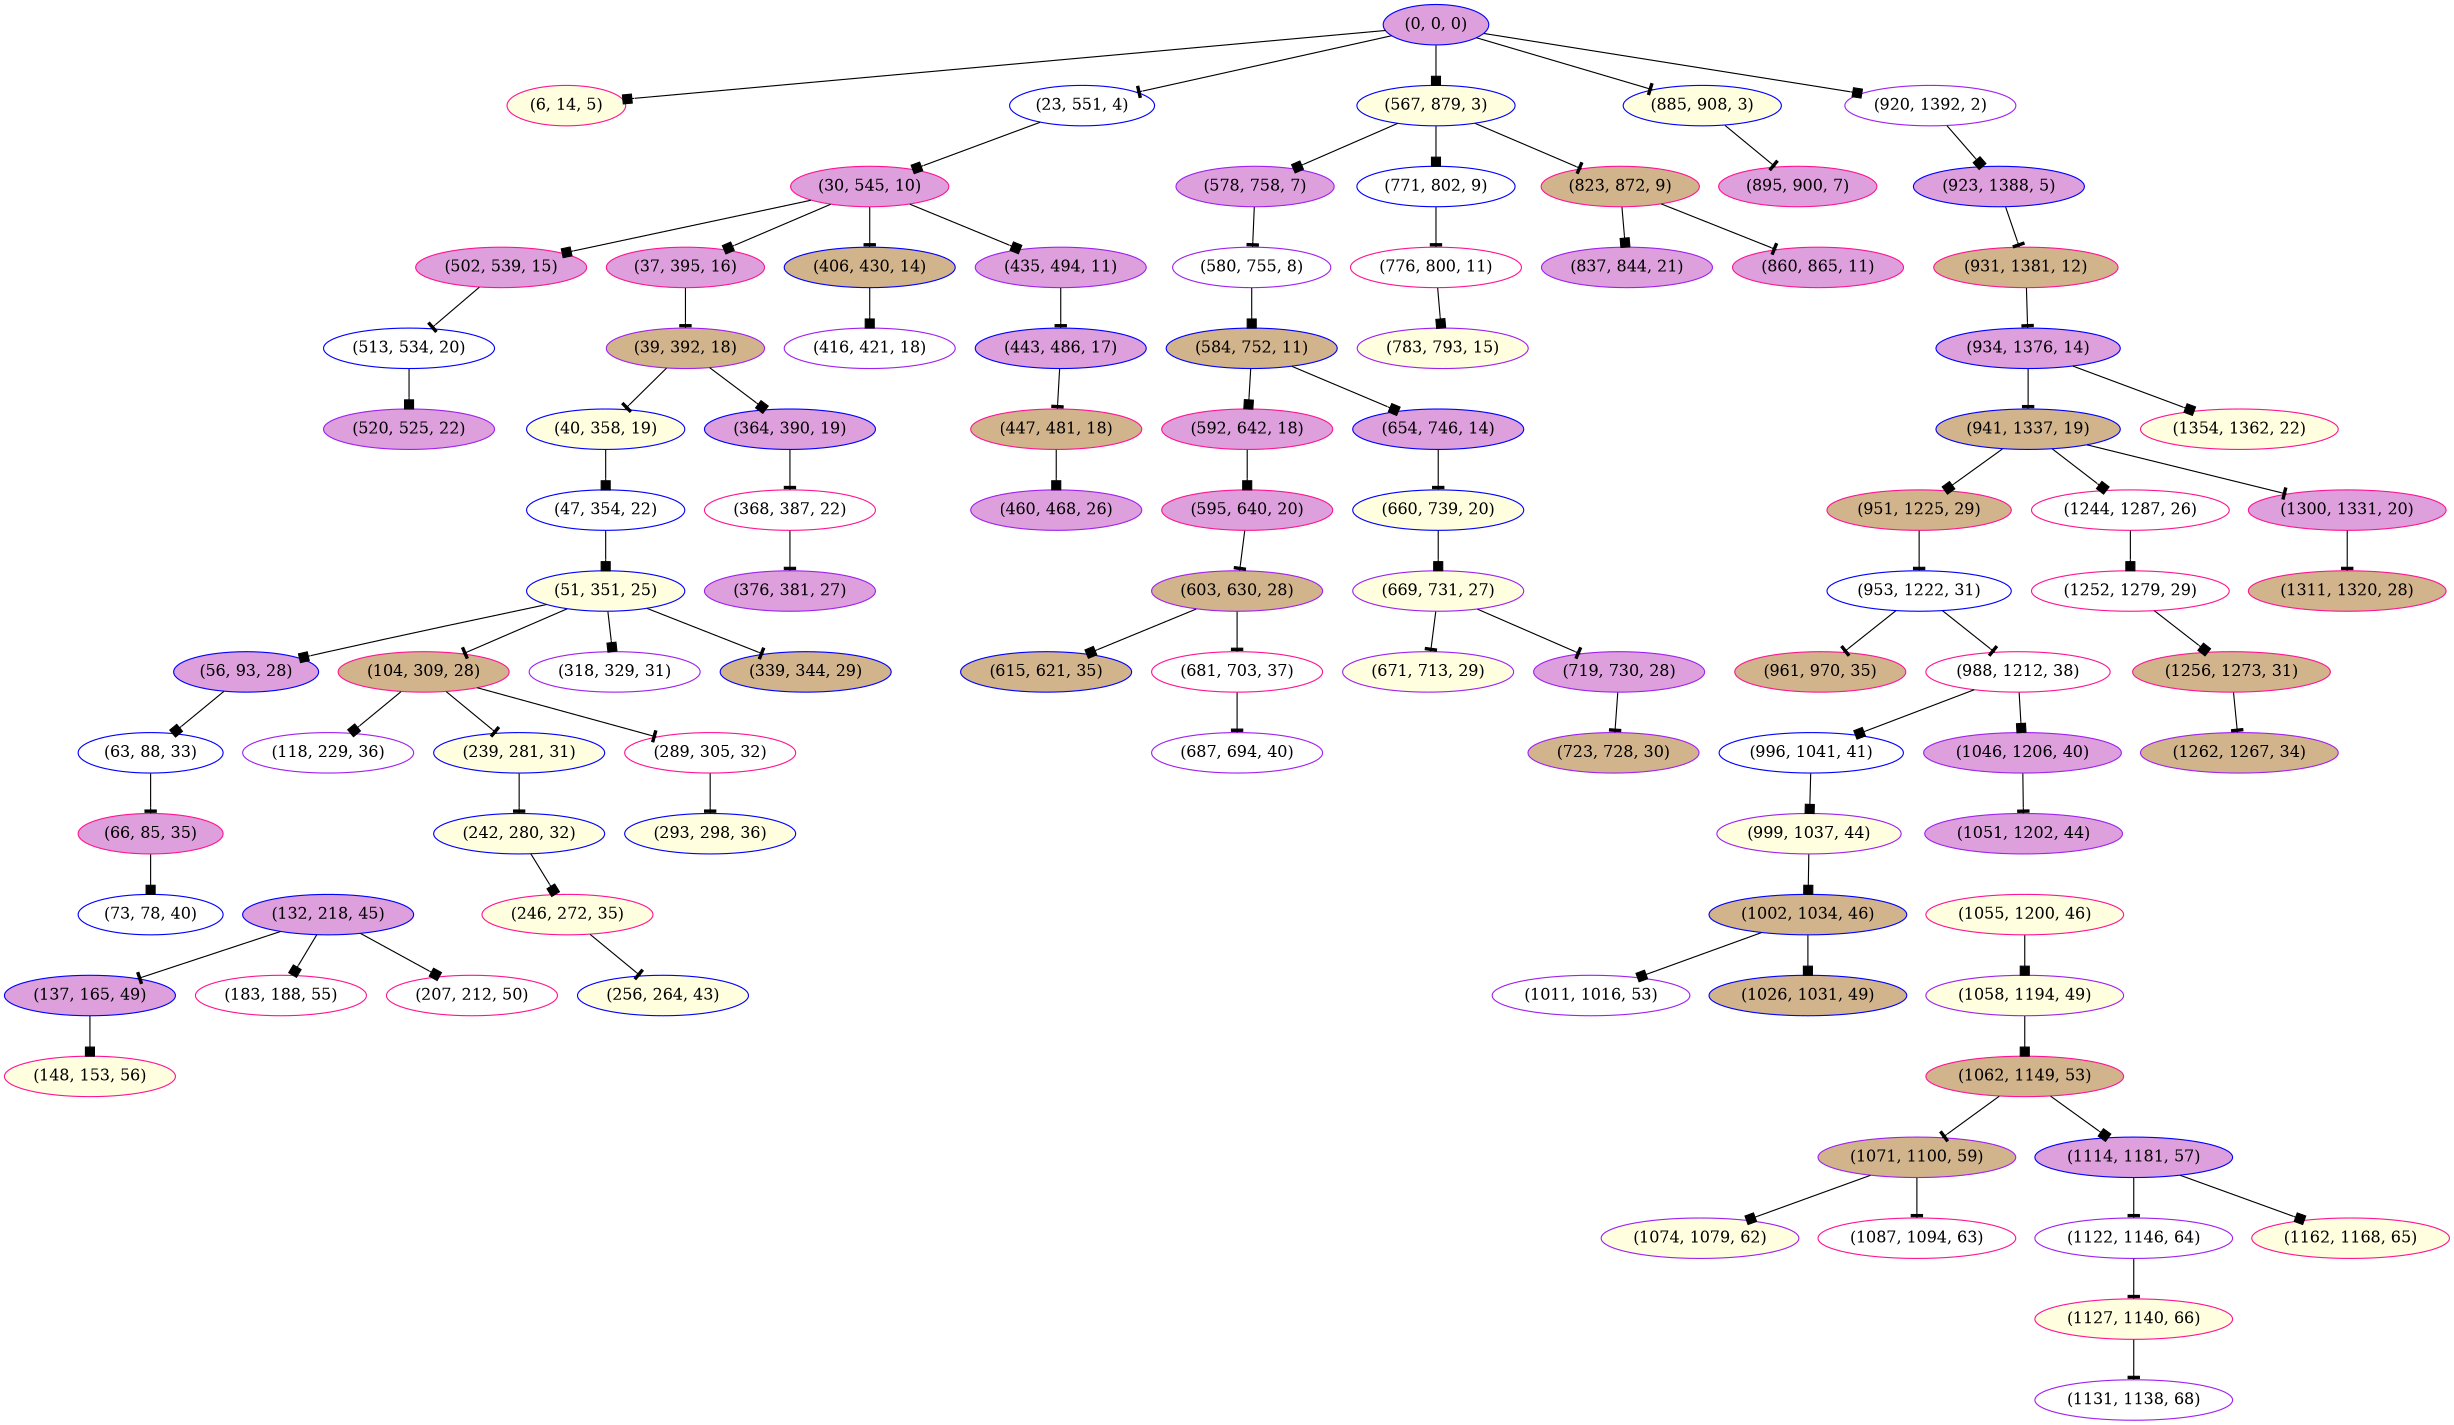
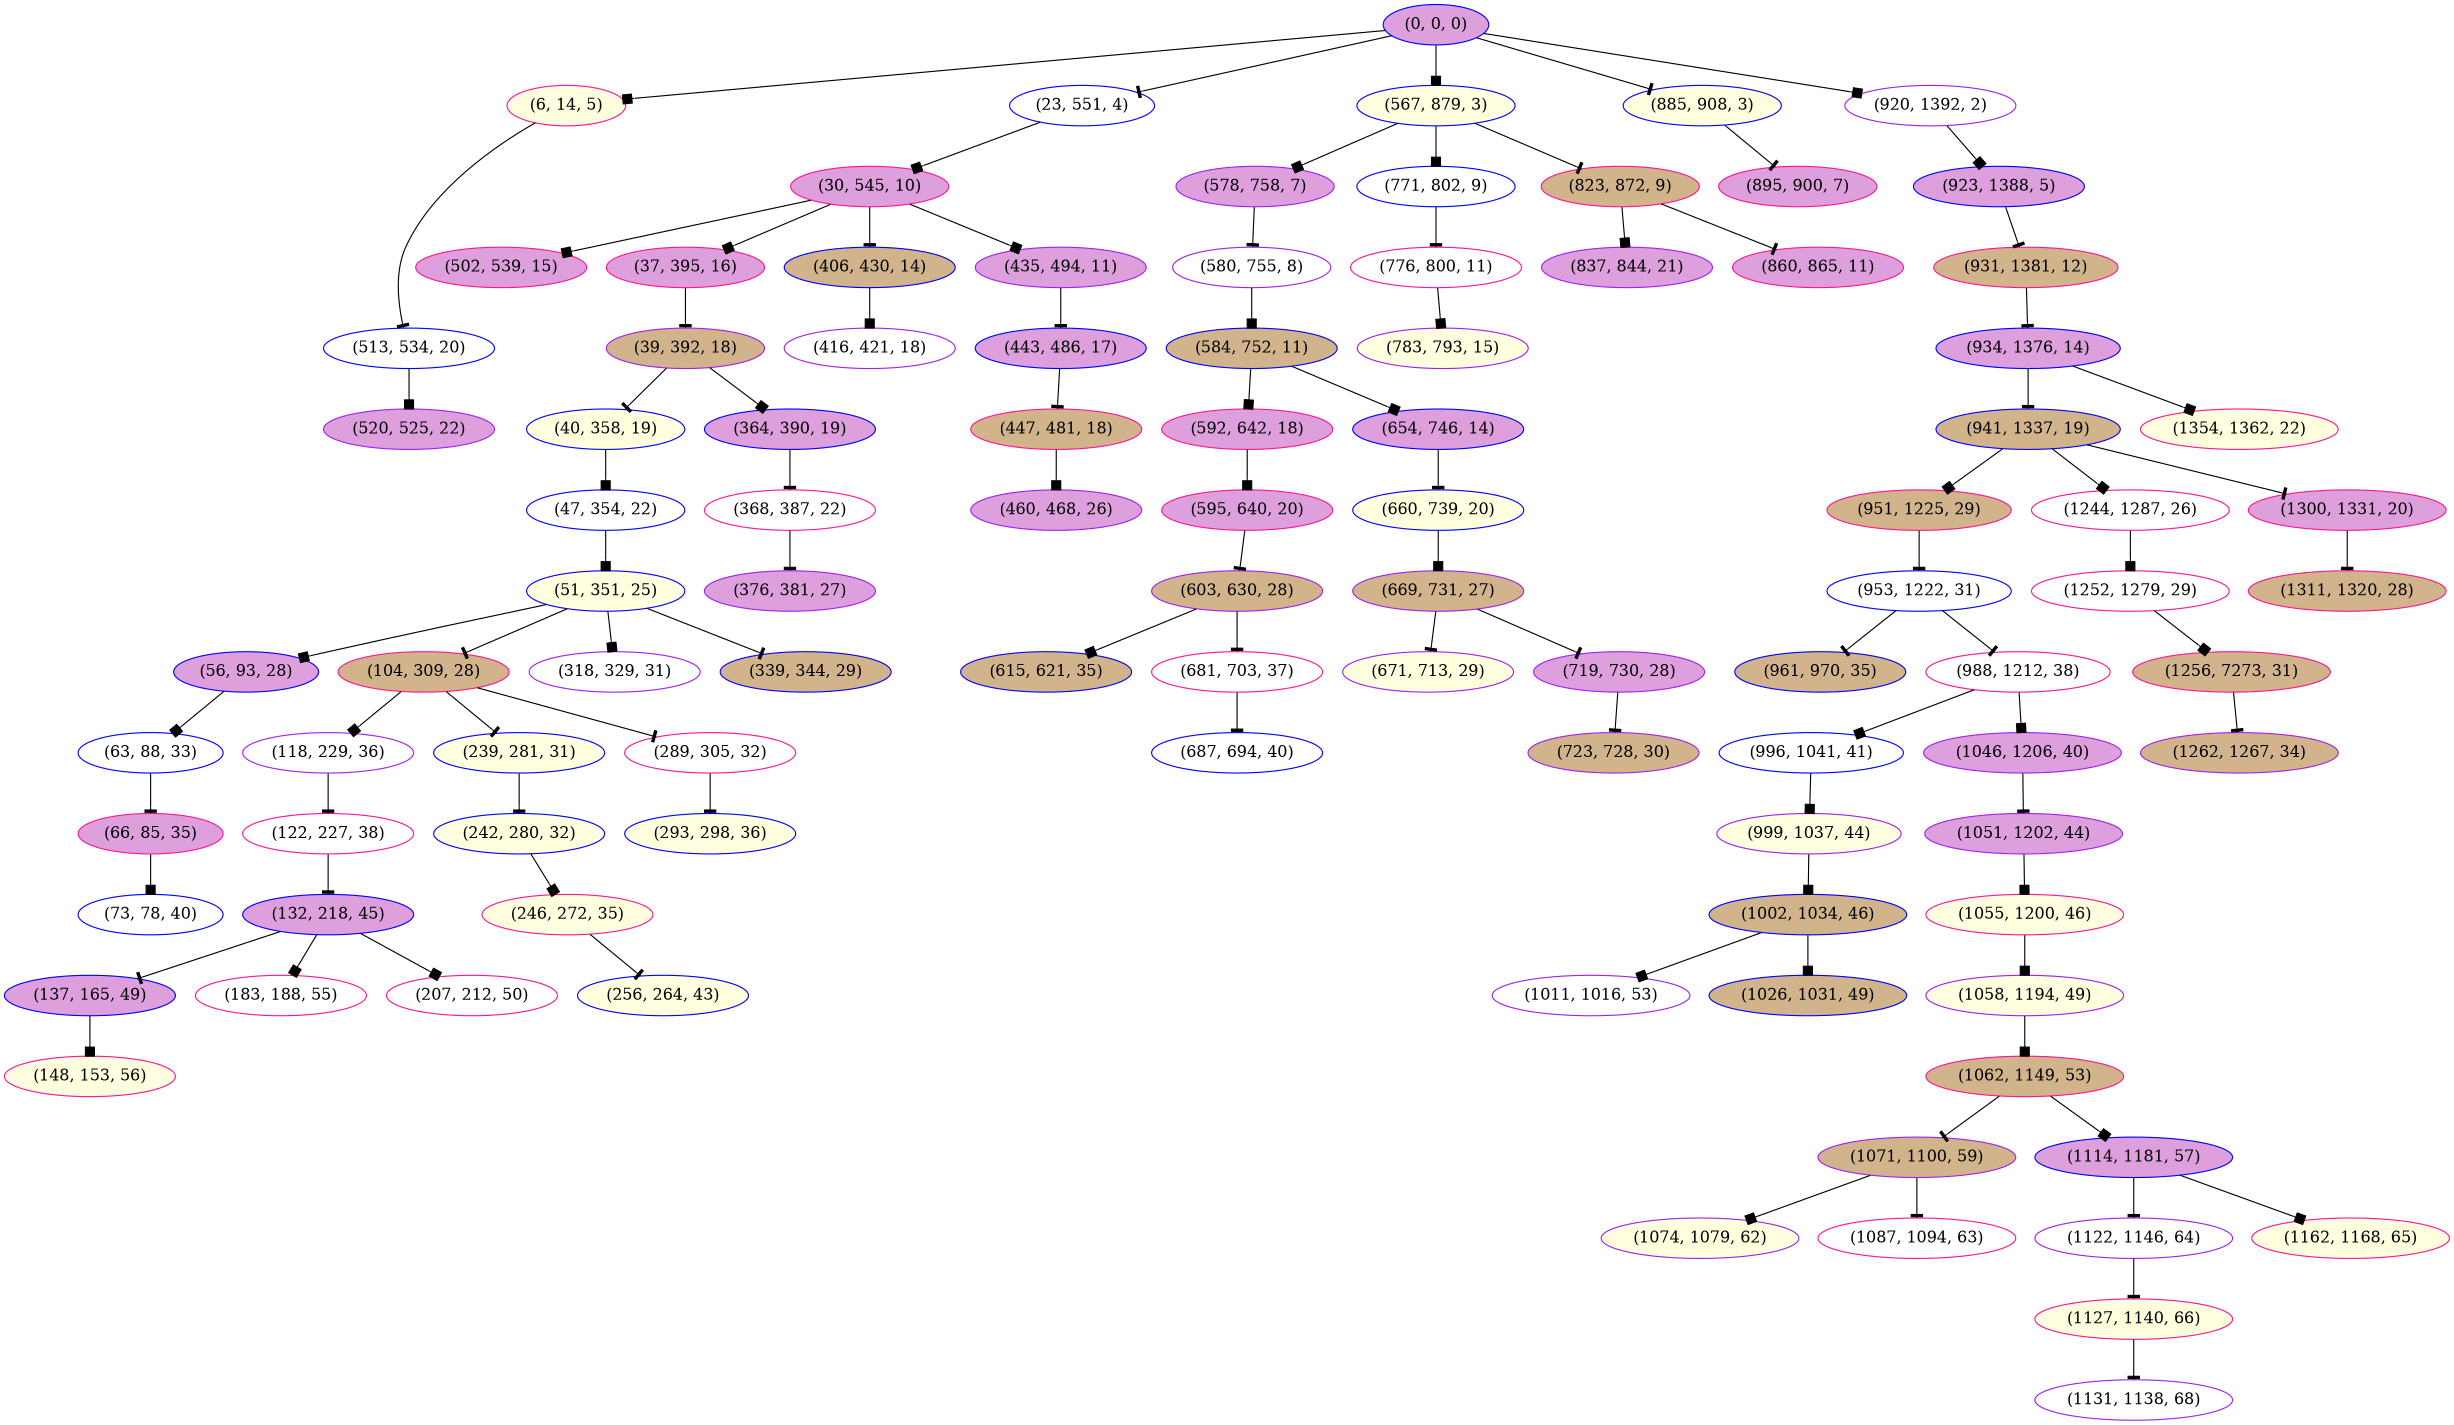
(457, 306) -> (435, 203)
(1438, 591) -> (1438, 591)
(1820, 672) -> (1820, 672)
(2231, 672) -> (2231, 672)
(1237, 753) -> (1237, 753)
none -> (328, 834)
none -> (2024, 869)
